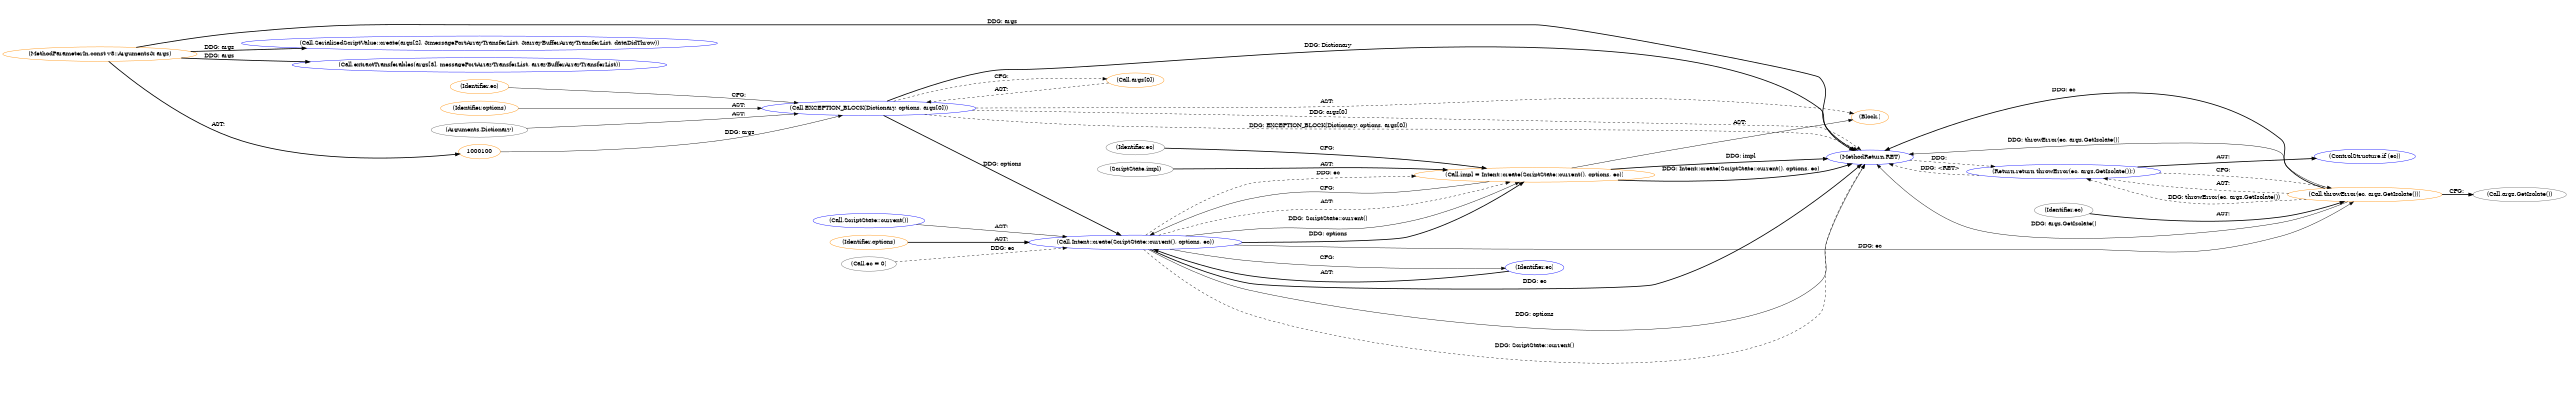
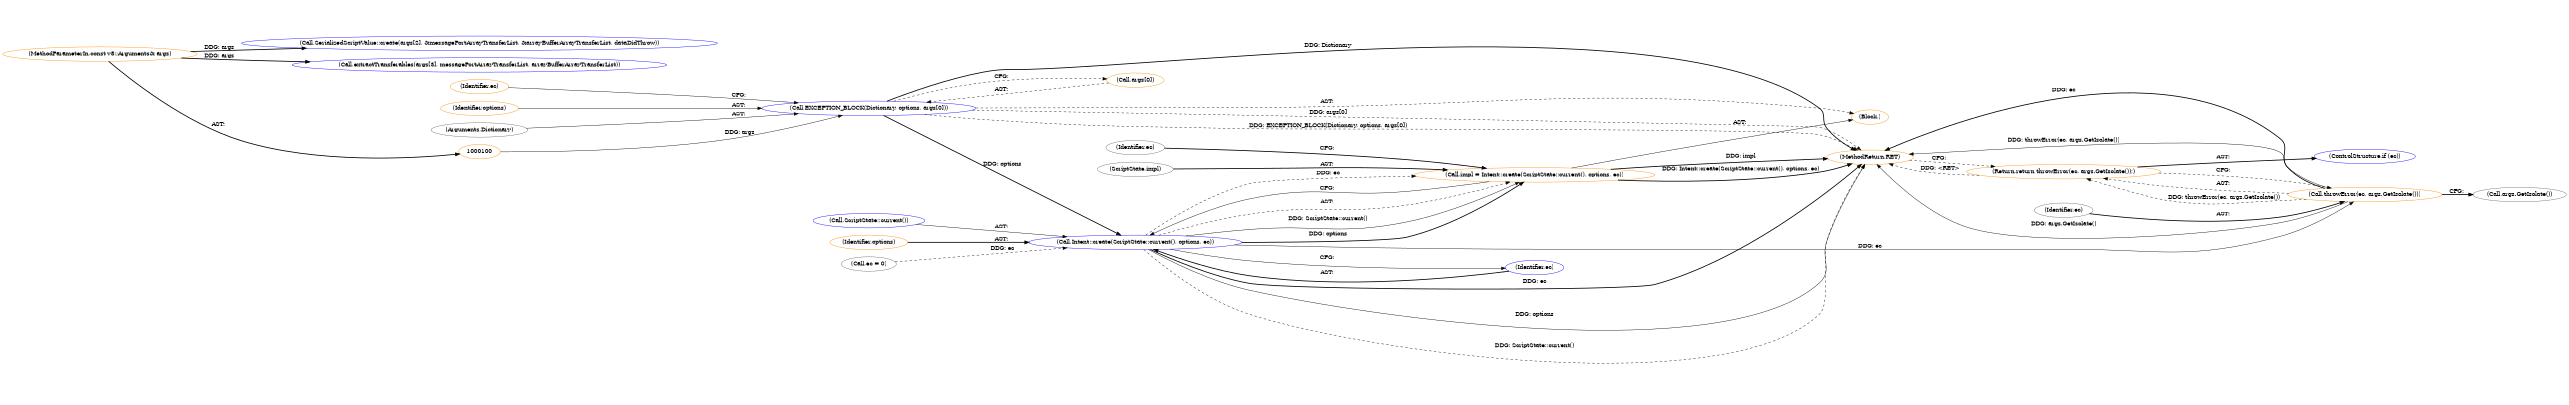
(1022, 25) -> none
(1870, 157) -> (1870, 157)
(1940, 158) -> (1940, 158)
(2064, 172) -> (2064, 172)
